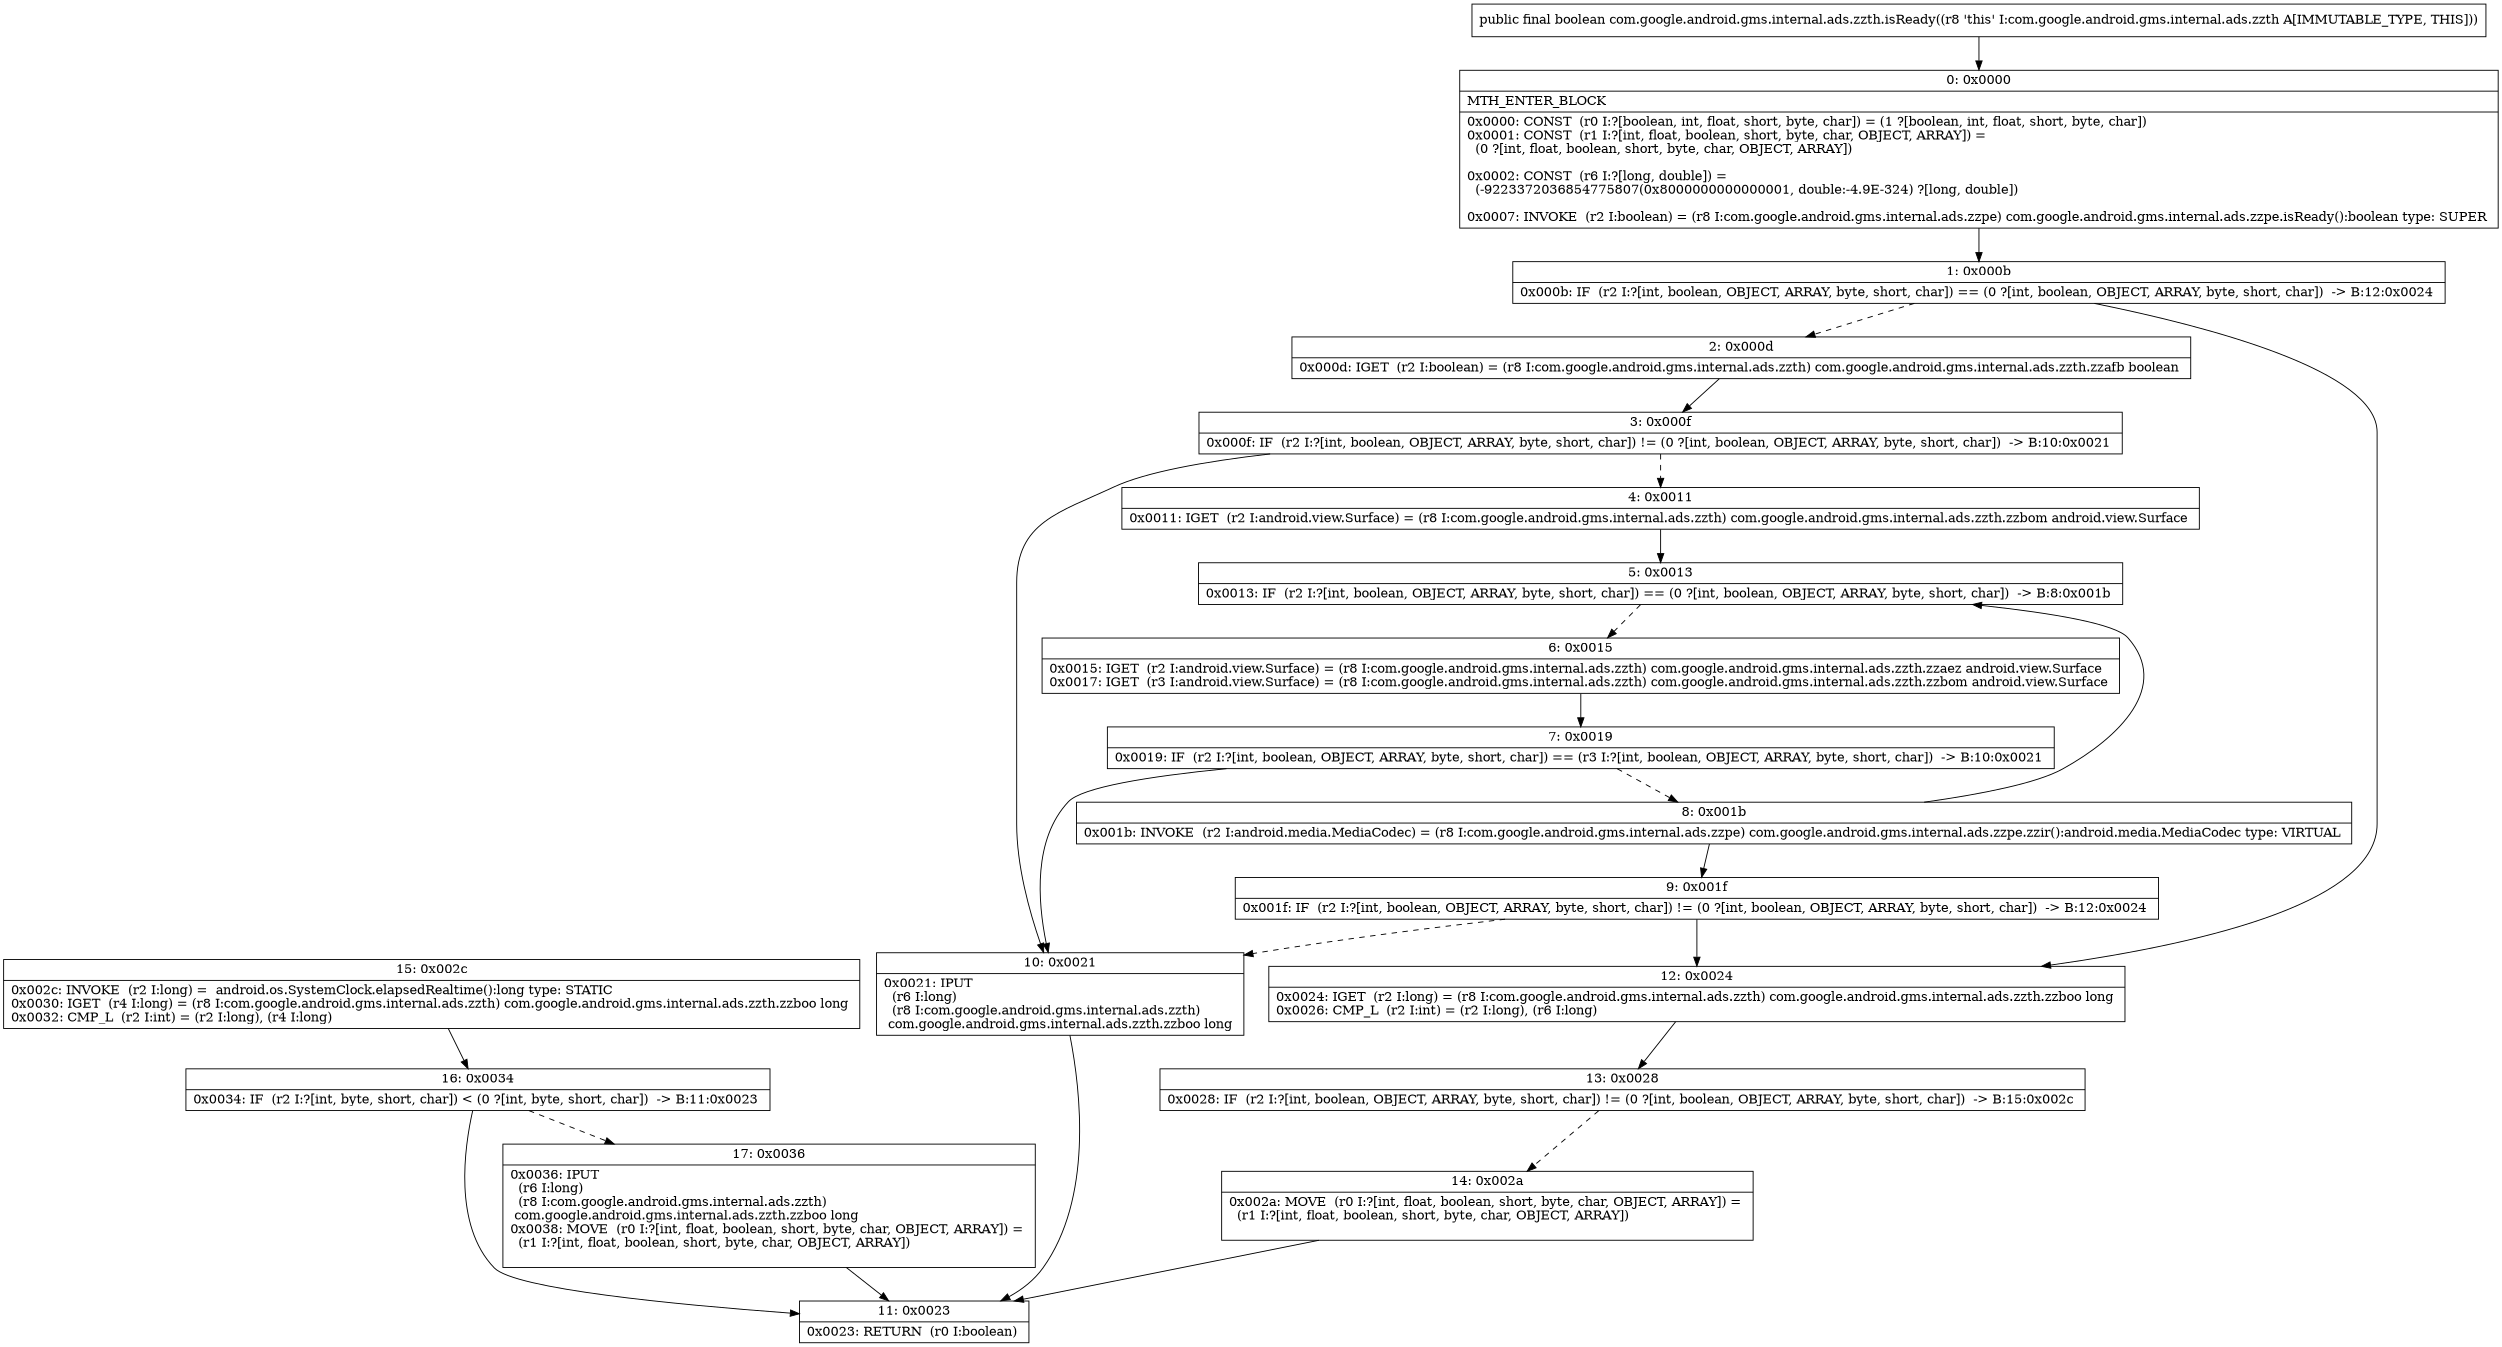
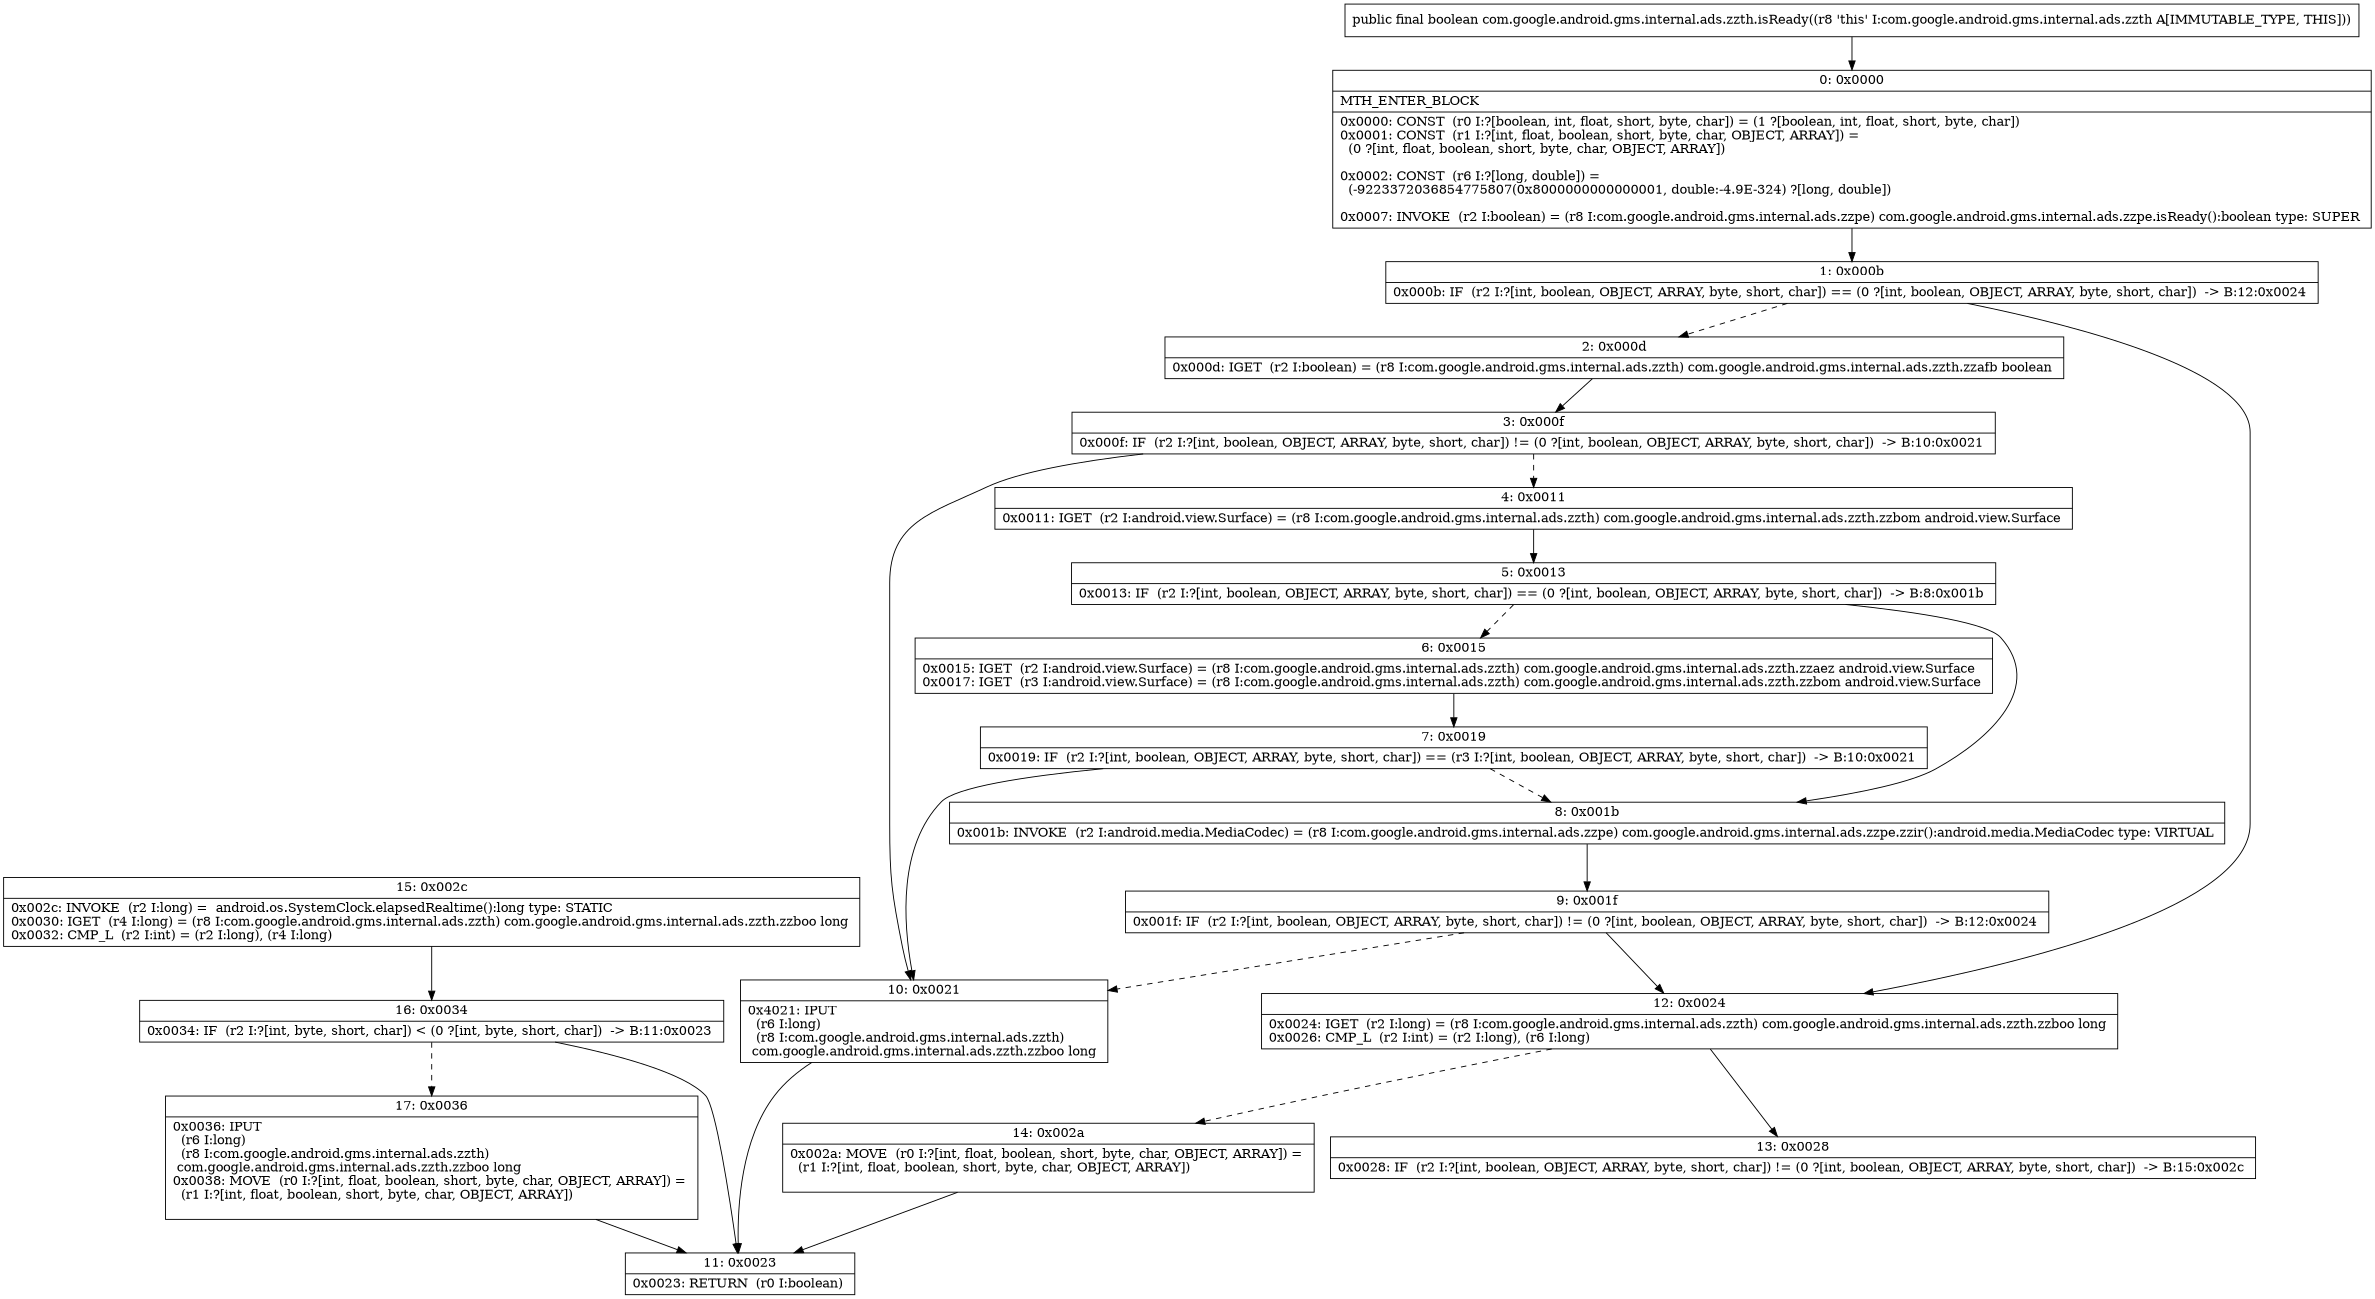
(2131, 712) -> (2008, 704)
(932, 984) -> (796, 1011)
(1566, 1138) -> (1378, 1084)
